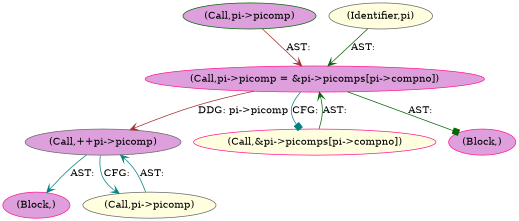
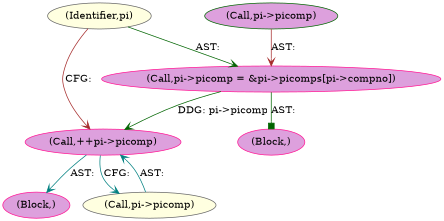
none -> (63, 76)
(194, 106) -> (175, 106)
(103, 142) -> (103, 142)
(315, 142) -> none
